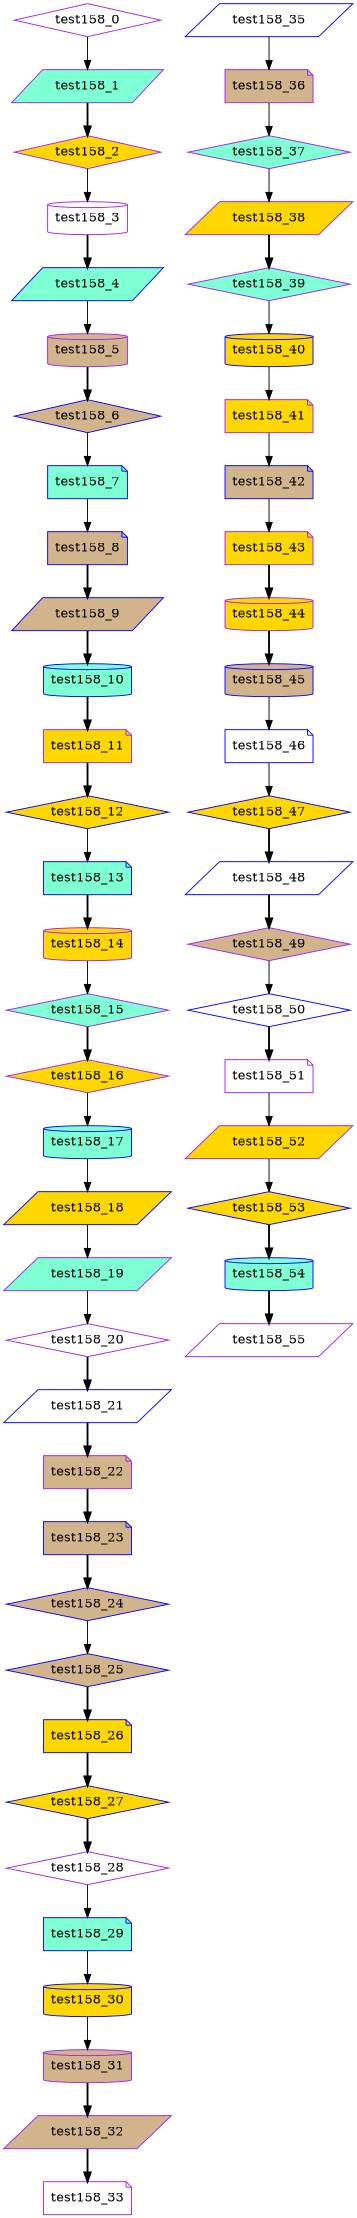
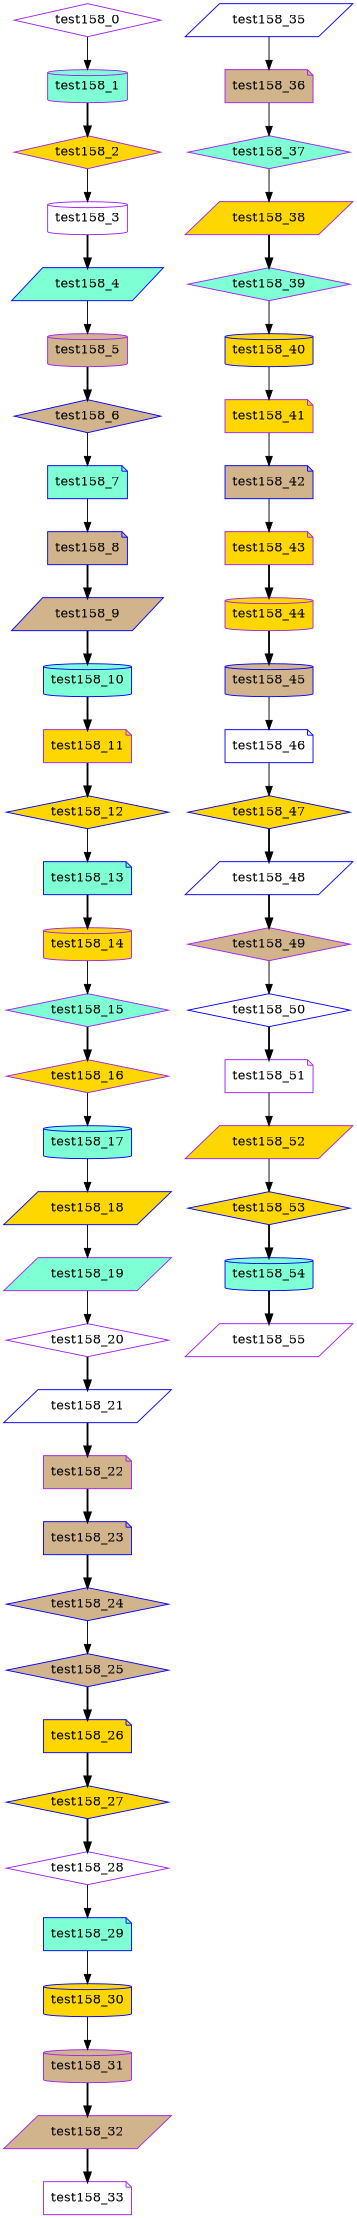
(88, 86) -> (88, 86)
